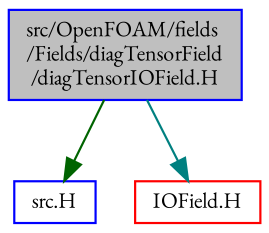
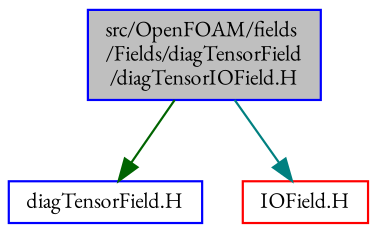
(55, 202) -> (105, 202)
